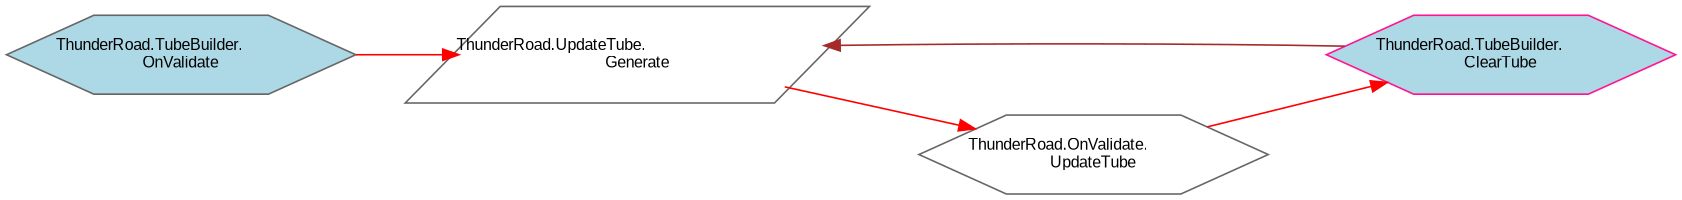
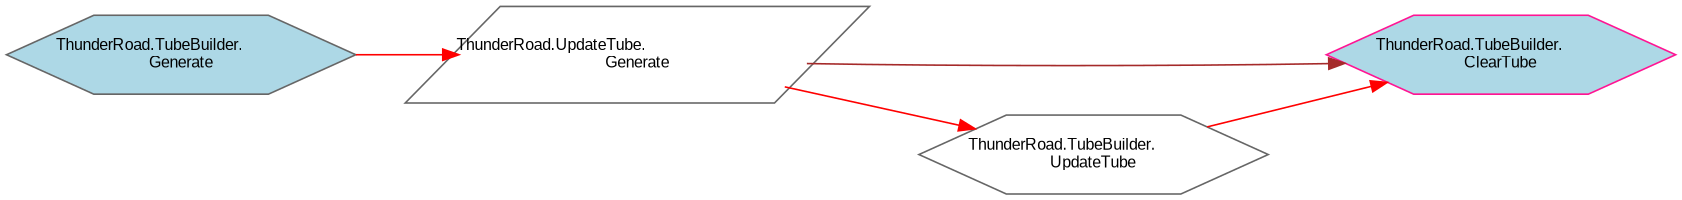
(1092, 44) -> (1068, 66)
(181, 55) -> (181, 55)
(1094, 155) -> (1094, 155)
